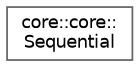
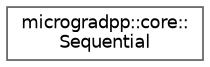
(70, 34) -> (105, 34)
